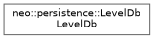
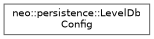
(77, 19) -> (77, 19)
